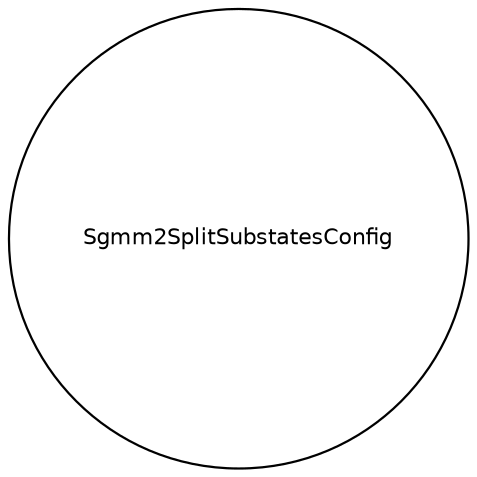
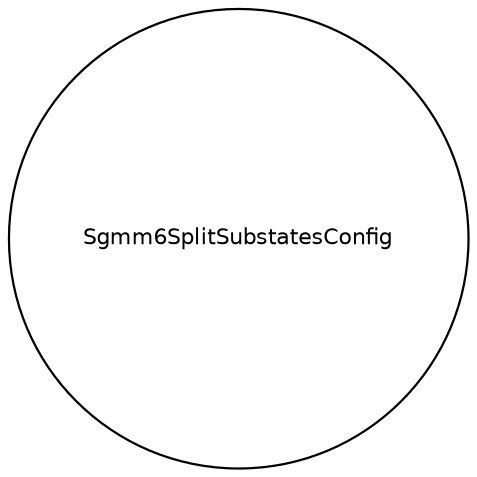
(239, 239) -> (239, 239)
